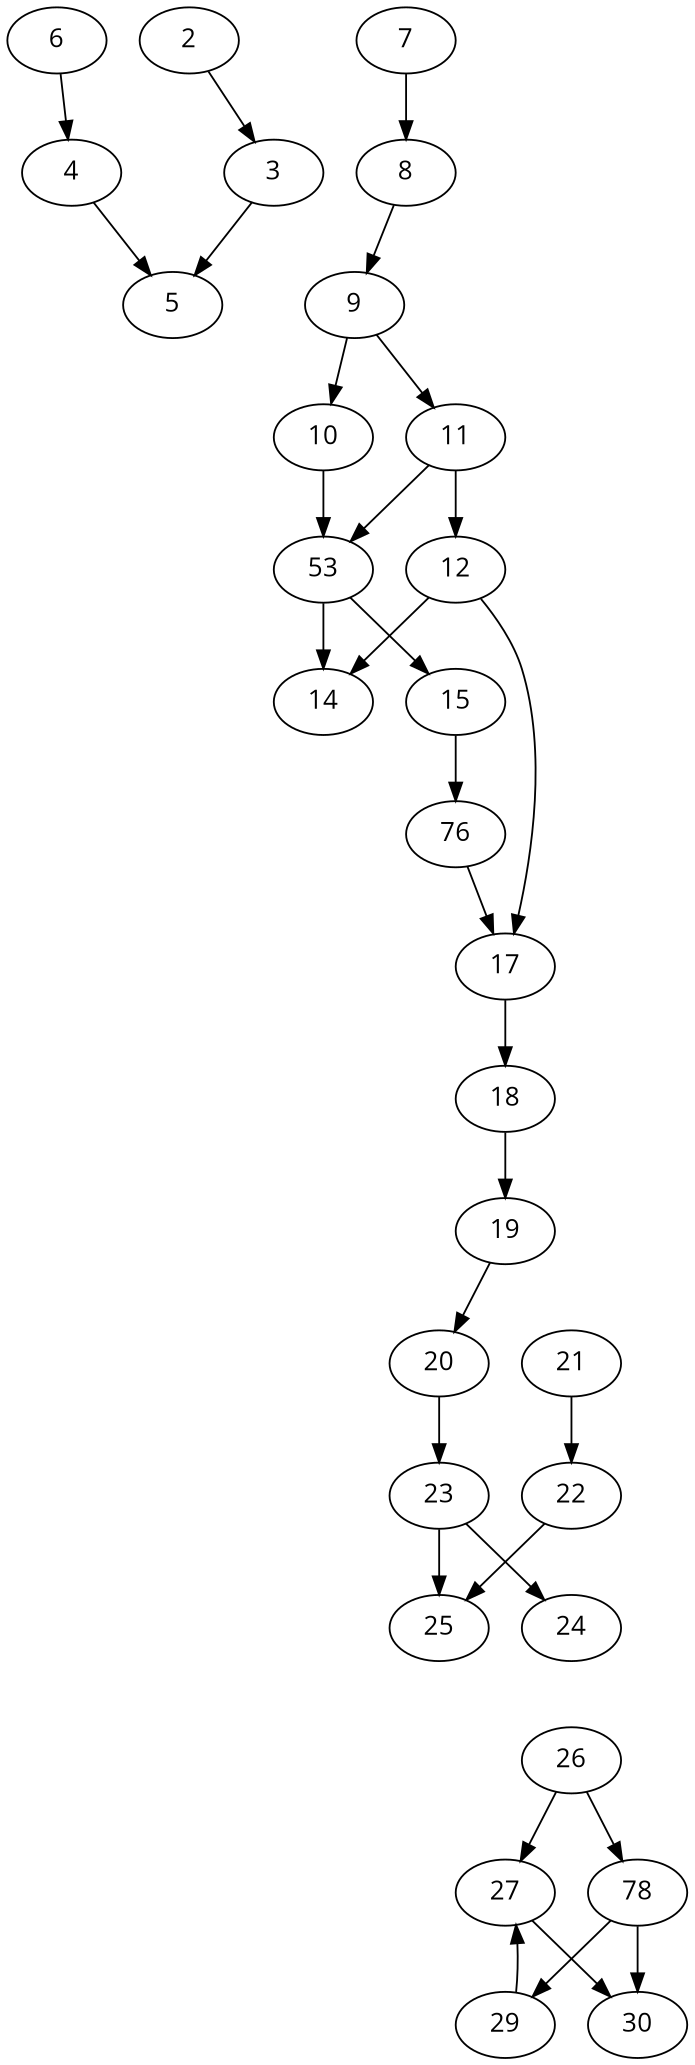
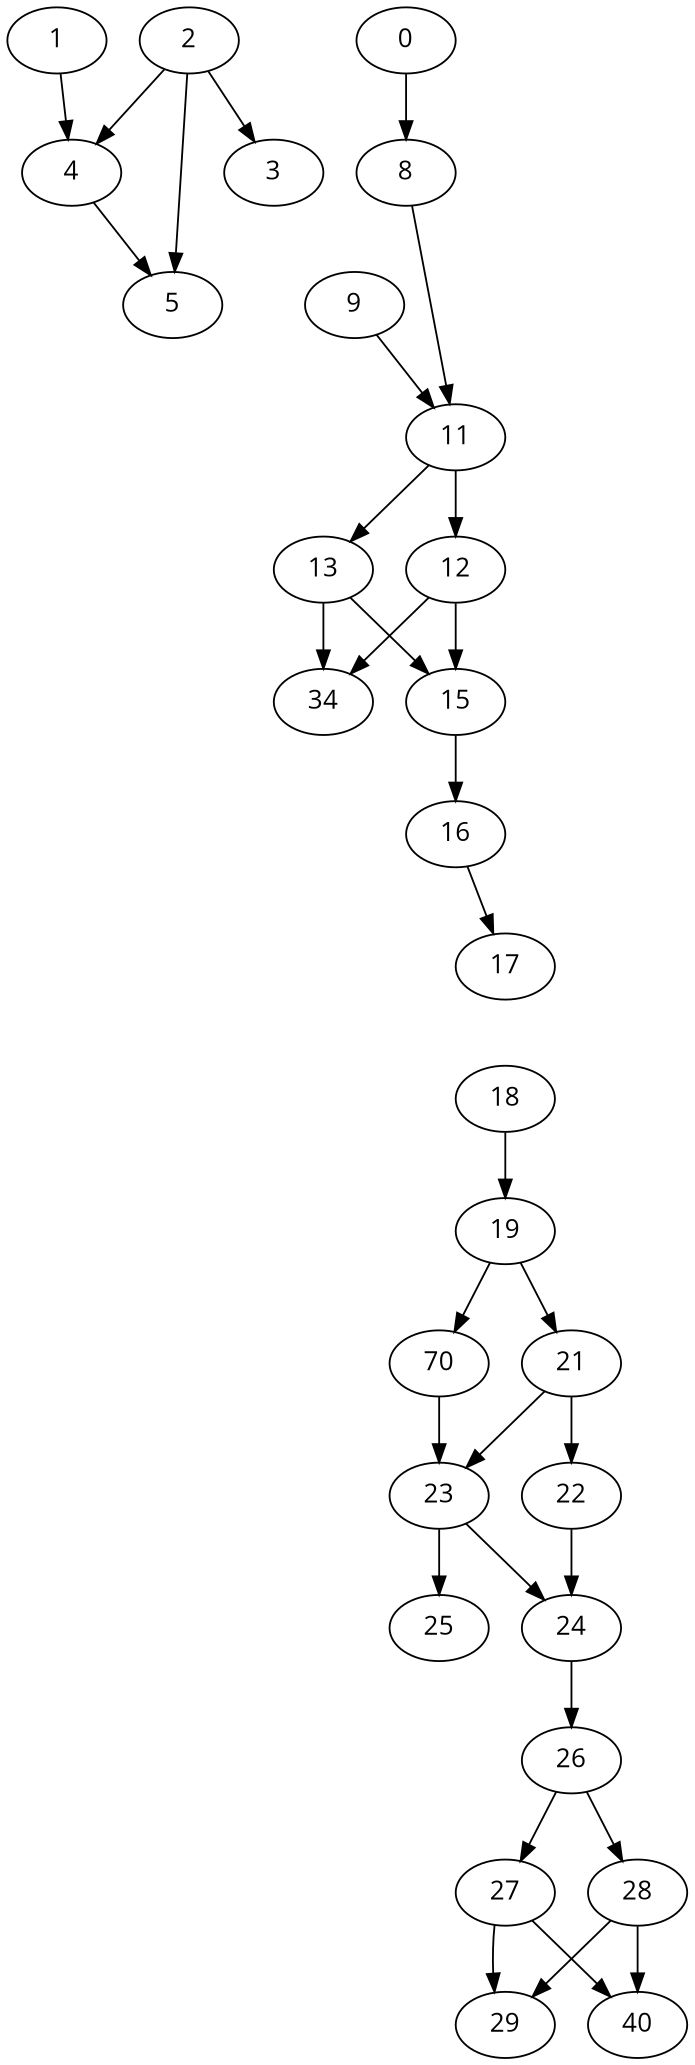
(57, 40) -> (57, 40)
(406, 40) -> (406, 40)
none -> (137, 100)
(384, 230) -> (429, 296)
(229, 232) -> (182, 163)
(323, 437) -> none
(323, 570) -> (323, 570)
(323, 702) -> (323, 702)
(535, 751) -> (456, 627)
(456, 834) -> (456, 834)
(505, 1024) -> none
none -> (534, 1289)
(439, 1363) -> (439, 1363)
none -> (512, 1423)
(514, 1554) -> (571, 1553)
none -> (571, 1685)
(638, 1893) -> (638, 1893)
(518, 1968) -> (493, 1949)
(638, 2025) -> (638, 2025)
